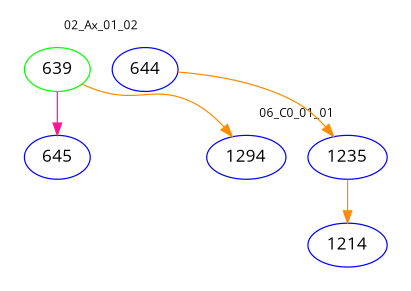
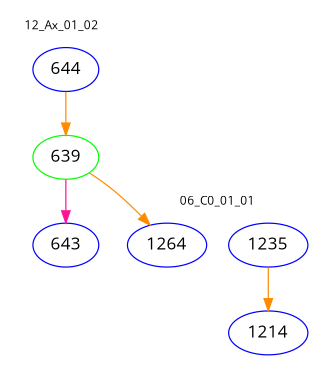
(101, 26) -> (62, 26)
(257, 86) -> (66, 107)
(57, 157) -> (66, 245)
(246, 157) -> (167, 245)
